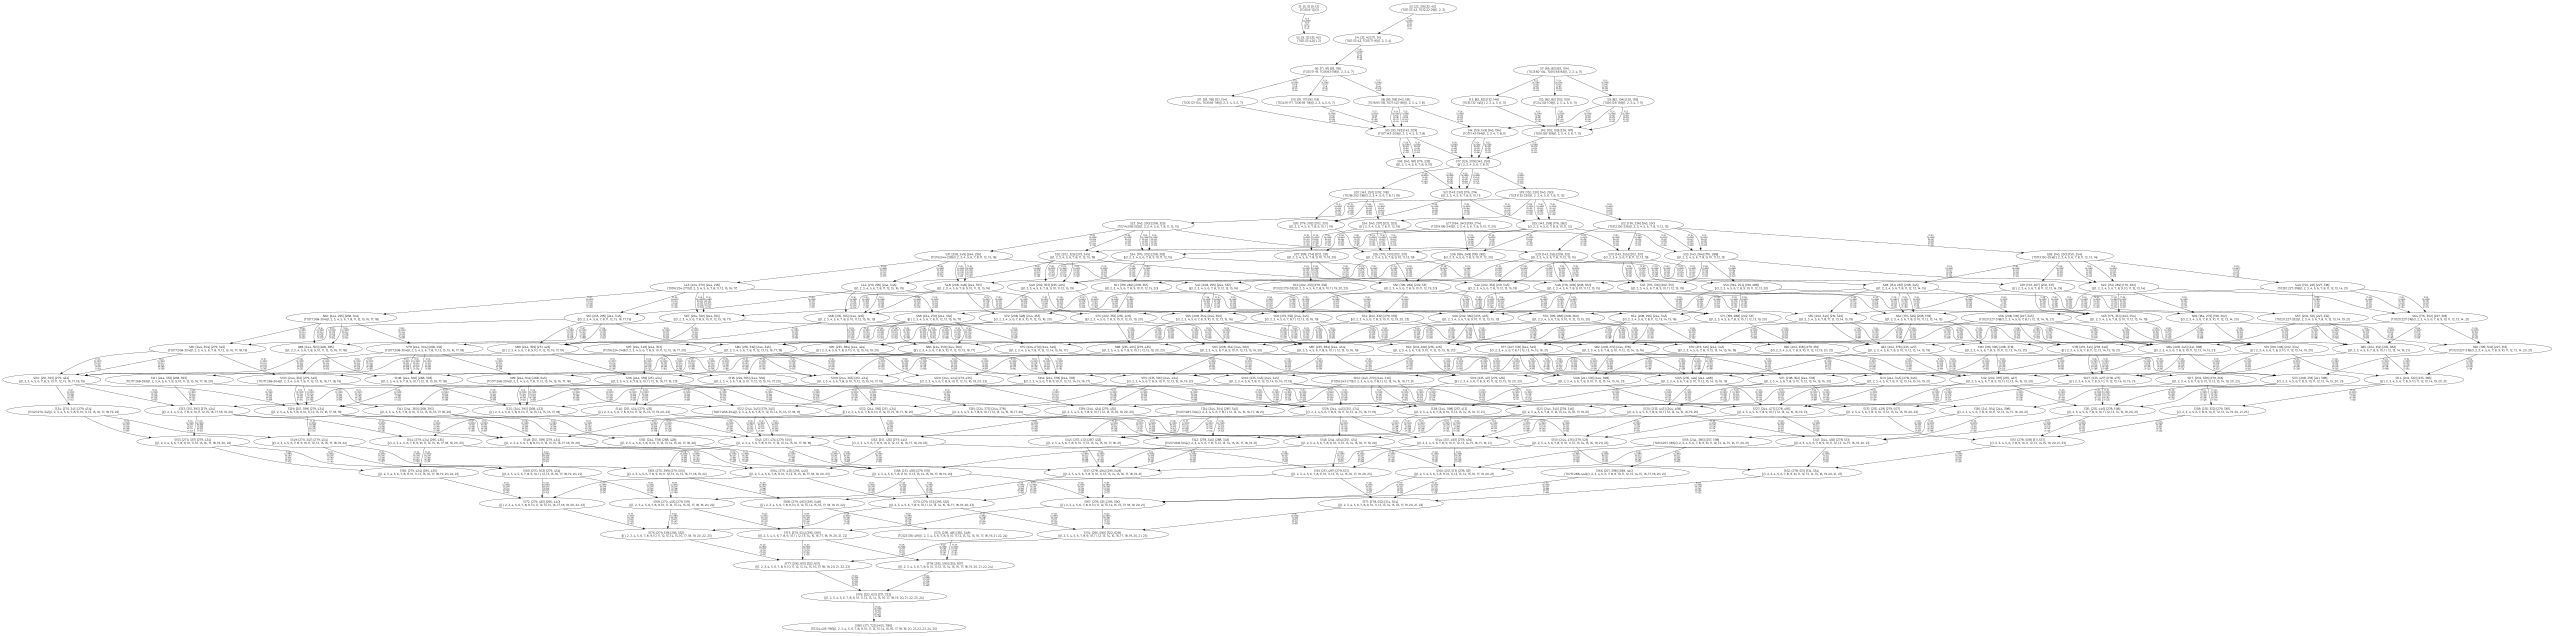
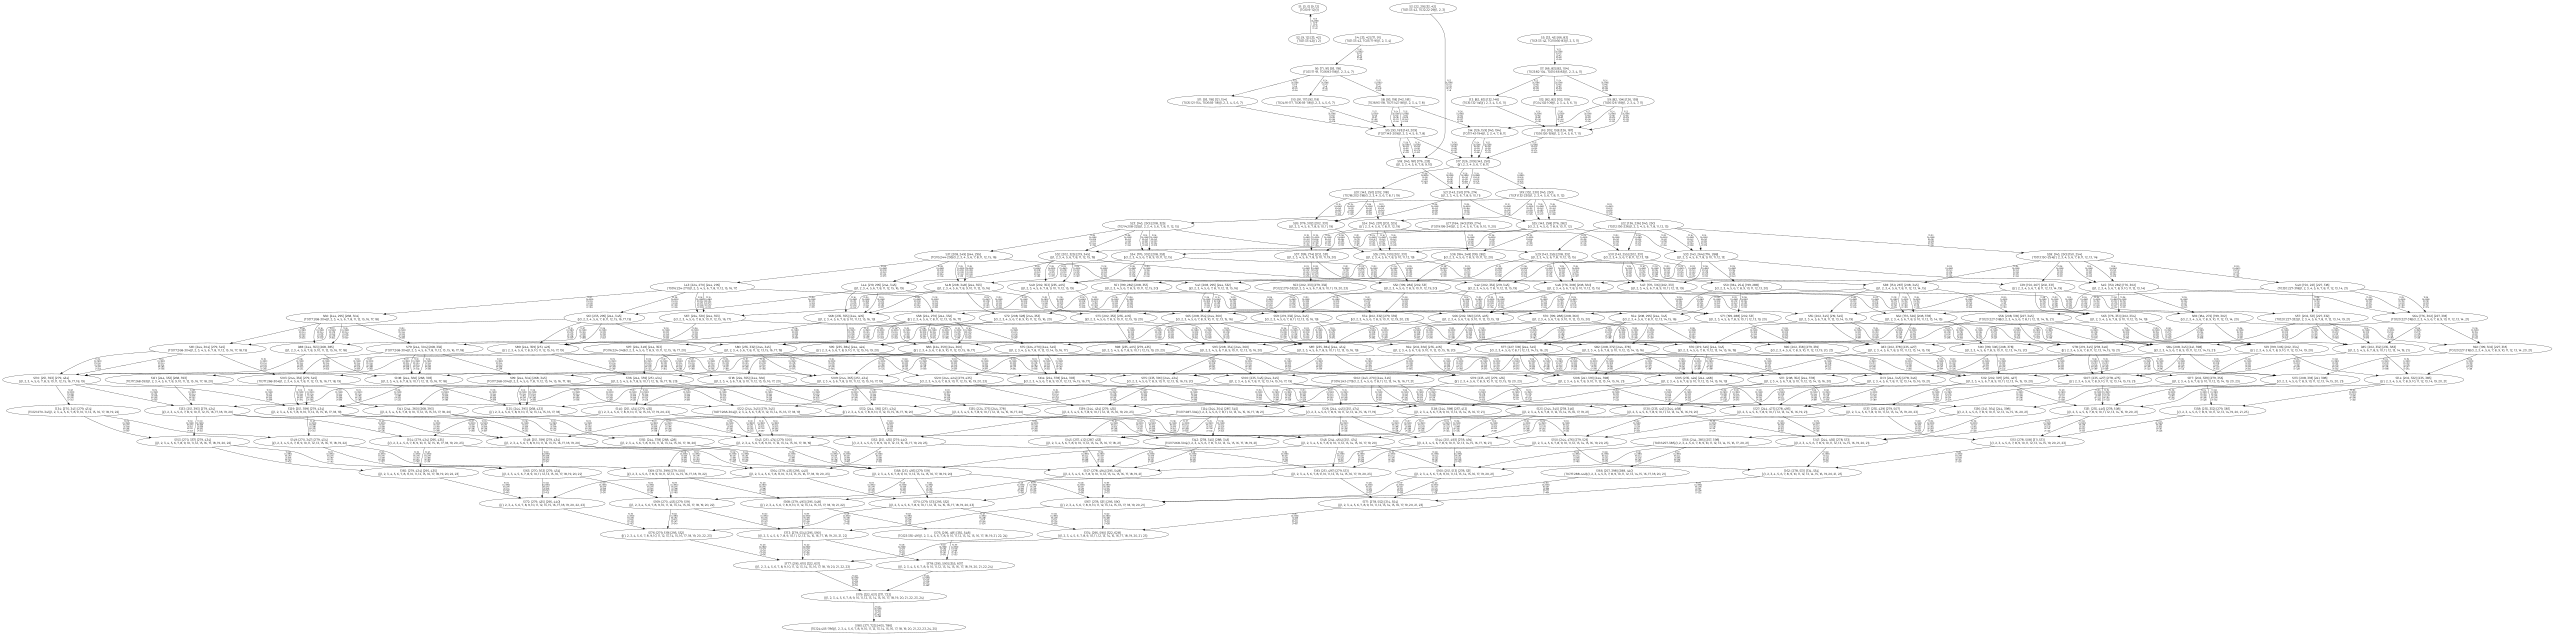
(1302, 23) -> (1311, 25)
(1397, 23) -> (1445, 87)
none -> (1555, 39)
